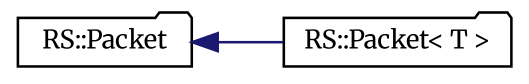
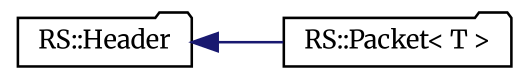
(105, 42) -> (105, 42)
